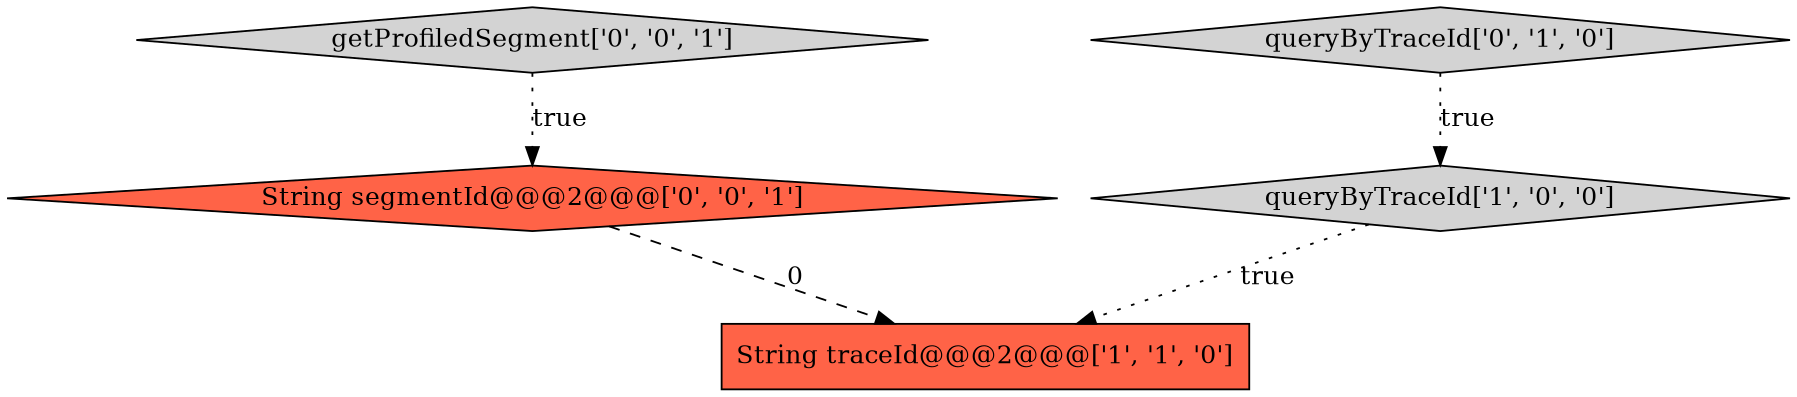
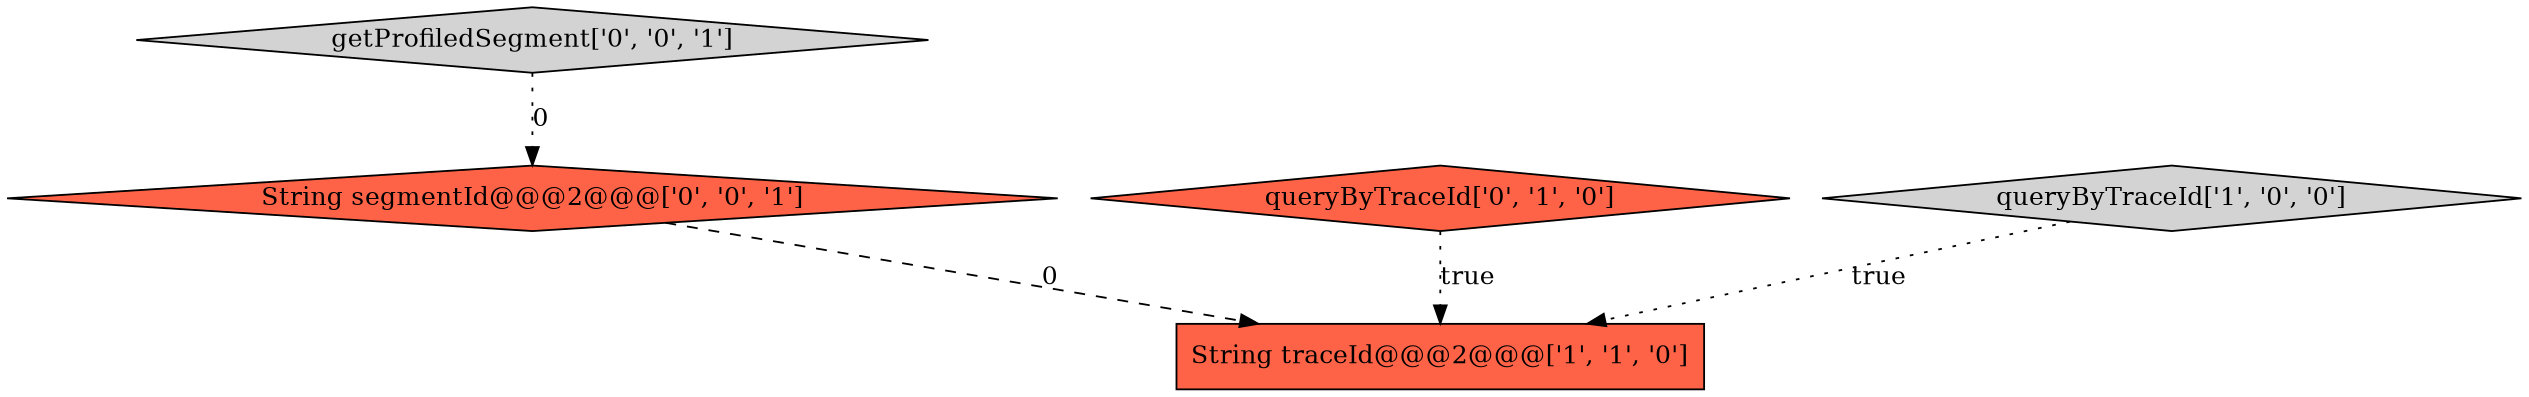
(1440, 40) -> (1440, 198)
(1440, 110) -> (1440, 268)
(561, 119) -> (542, 119)
